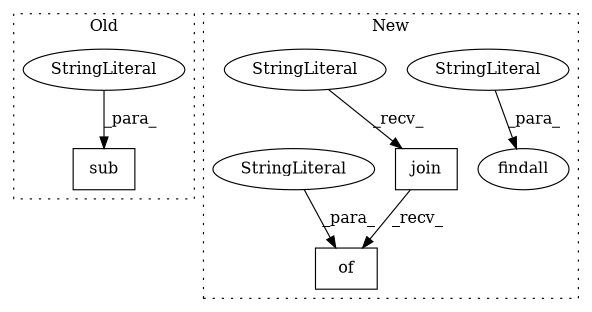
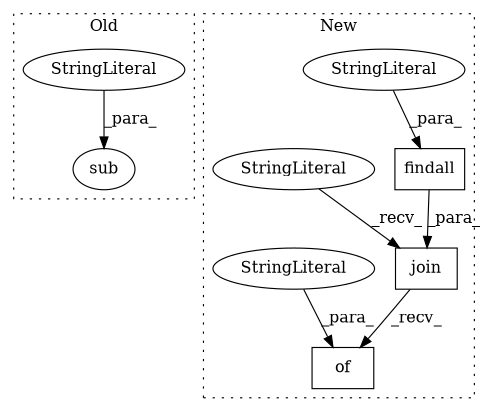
(104, 169) -> (104, 169)
(524, 169) -> (430, 169)
none -> (428, 213)
